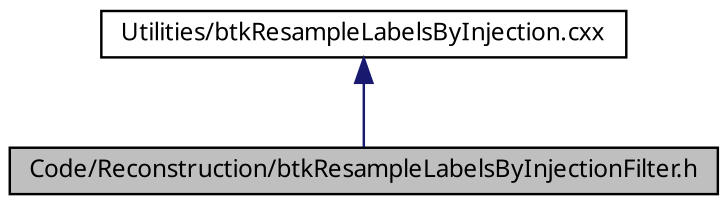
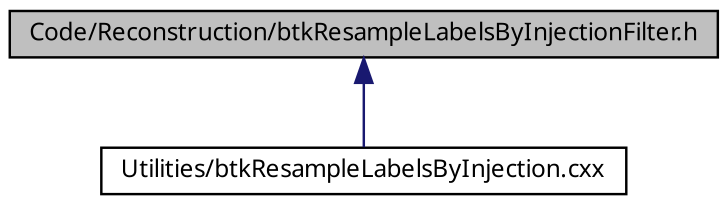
(364, 115) -> (364, 115)
